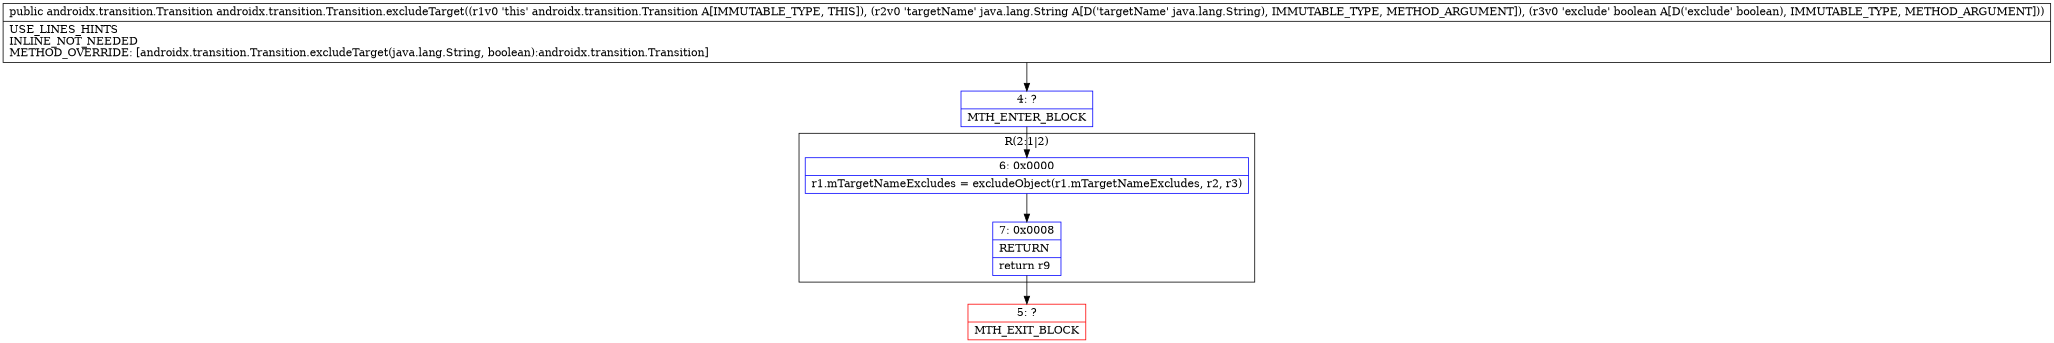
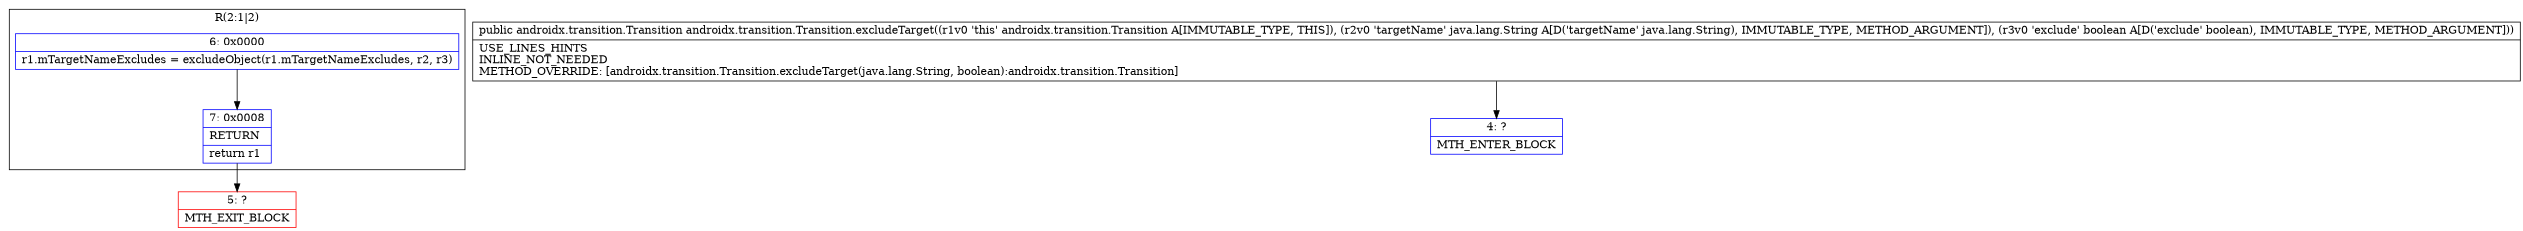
(1027, 138) -> none
(1025, 266) -> (235, 154)
